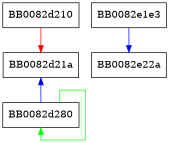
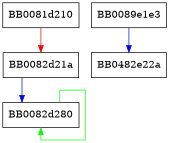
(41, 15) -> (41, 15)
(129, 15) -> (129, 15)
(129, 65) -> (129, 65)
(41, 94) -> (22, 87)
